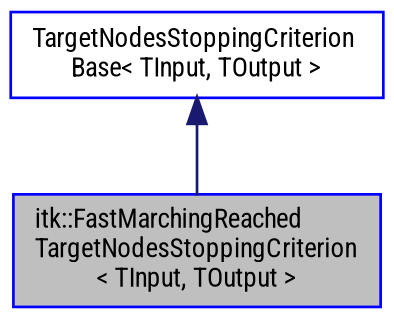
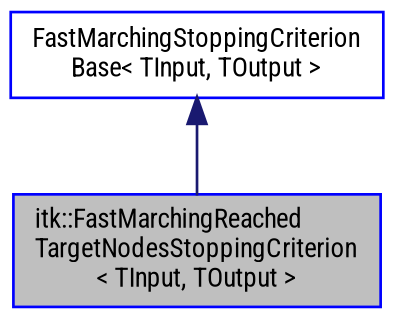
(197, 55) -> (197, 55)
